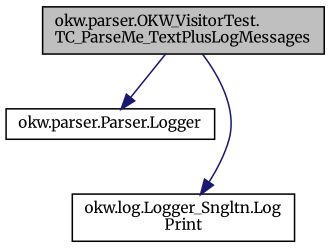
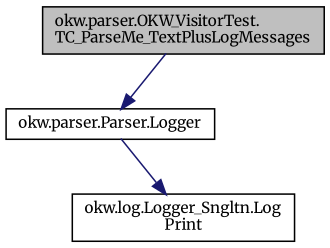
(231, 117) -> (139, 161)
